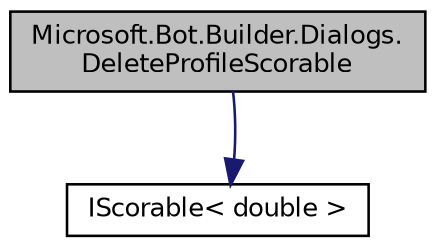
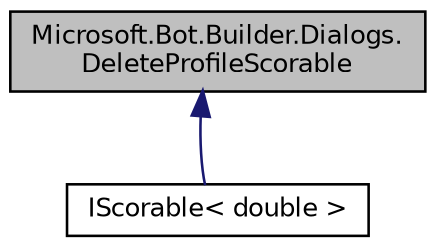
(235, 125) -> (201, 151)
